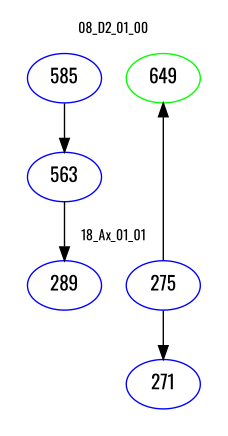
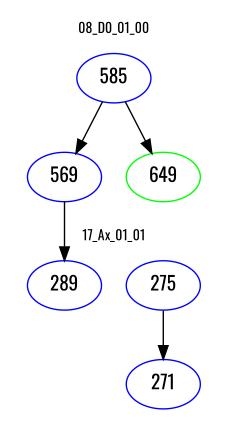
(114, 30) -> (114, 30)
(64, 177) -> (64, 177)
(163, 189) -> (135, 121)
(114, 237) -> (114, 237)
